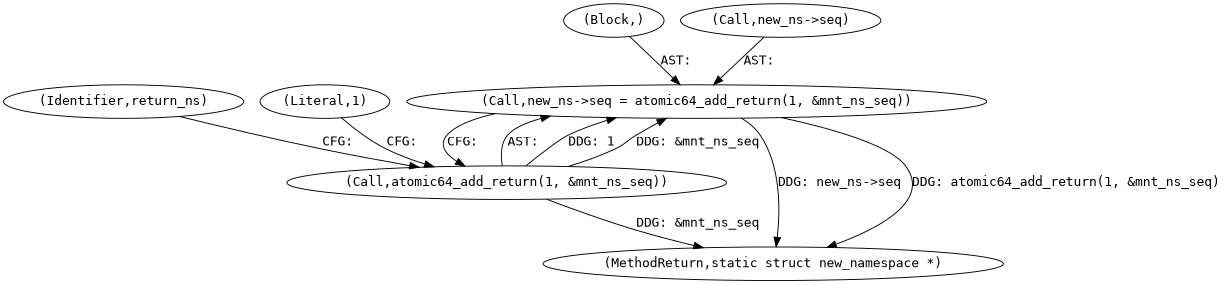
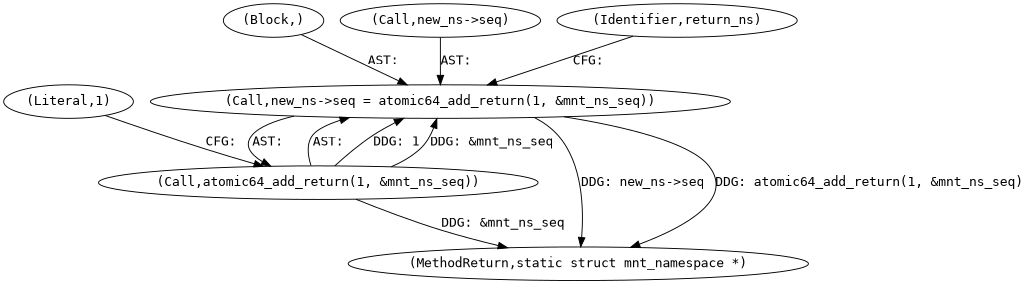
(467, 142) -> (272, 142)
(294, 143) -> (565, 59)
(773, 264) -> (578, 264)
